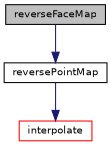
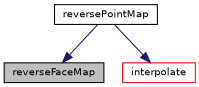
(56, 38) -> (84, 40)
